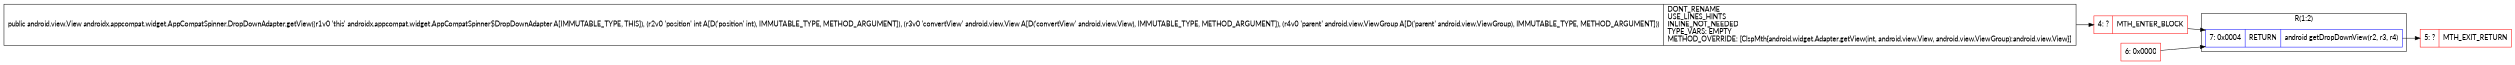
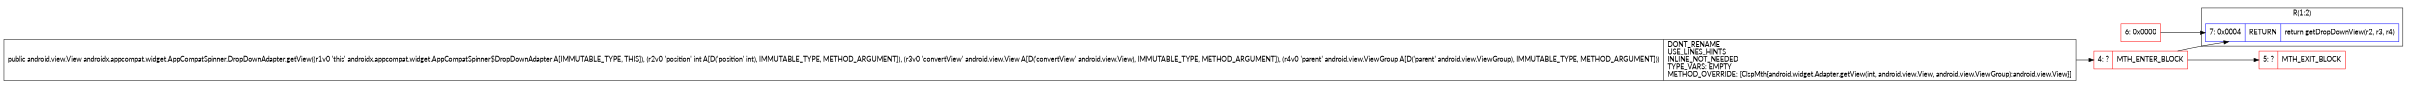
(2342, 38) -> (2340, 32)
(2409, 38) -> (2221, 60)
(2475, 38) -> (2312, 60)
